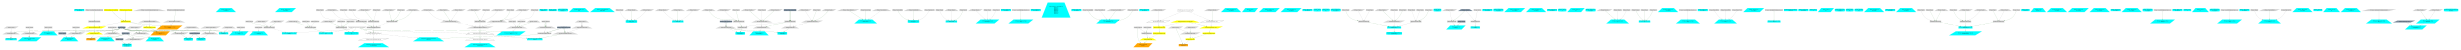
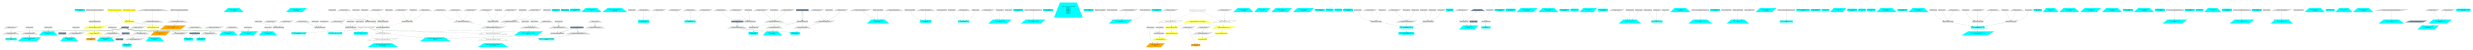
(224, 33) -> (228, 33)
